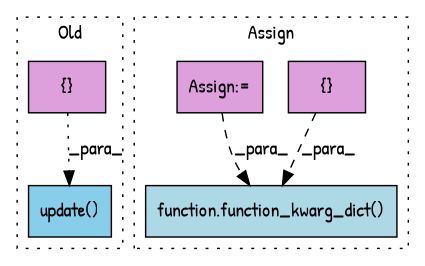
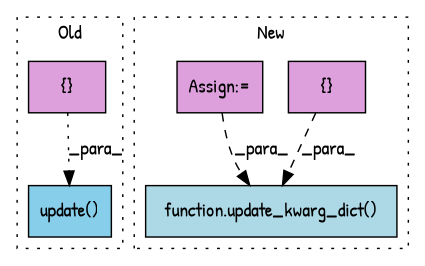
(271, 34) -> (271, 34)
(271, 211) -> (271, 211)
